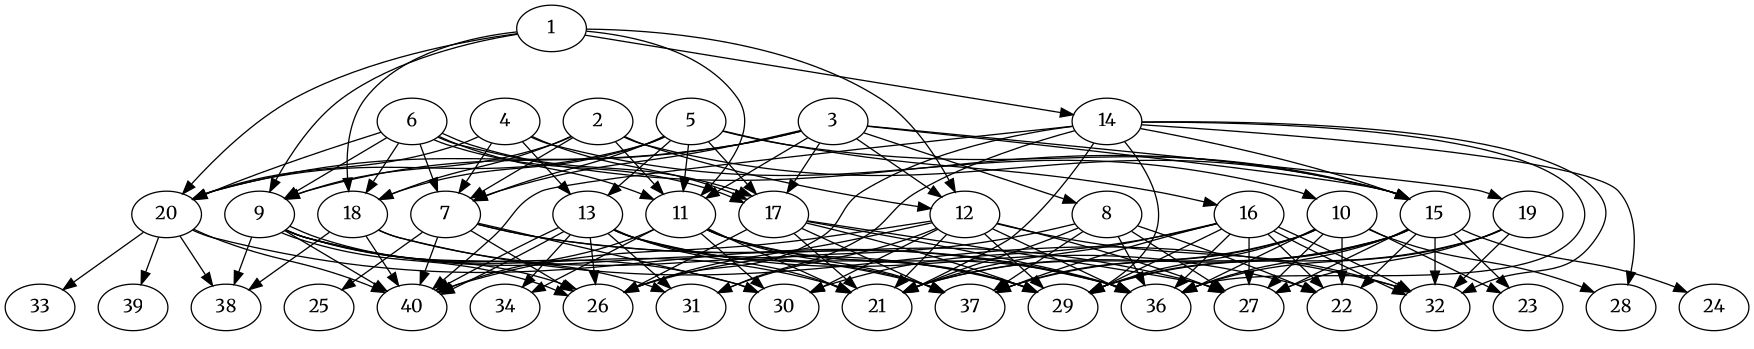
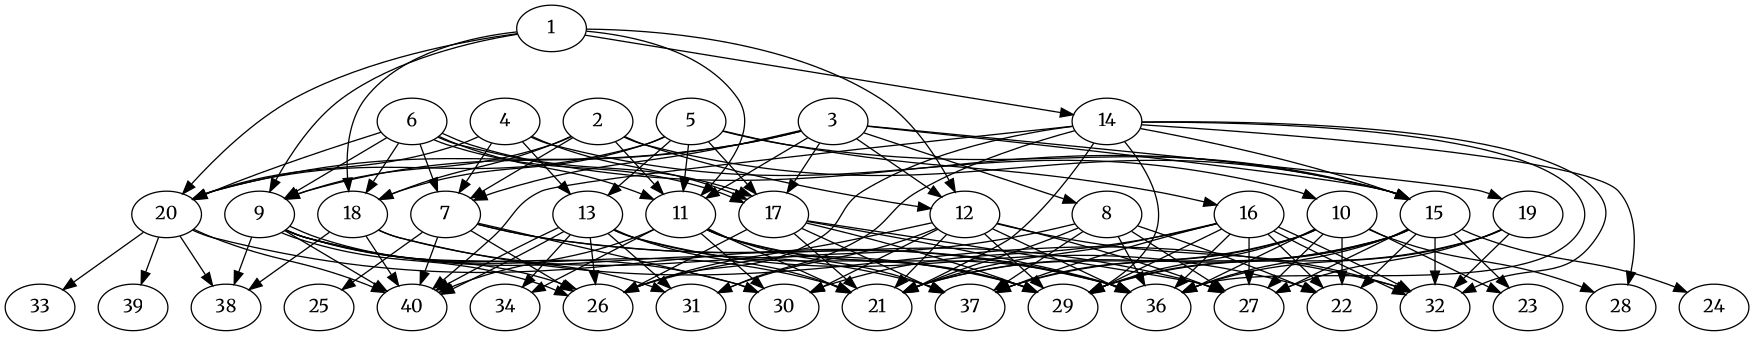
(575, 167) -> none
(787, 242) -> none
(772, 261) -> none
